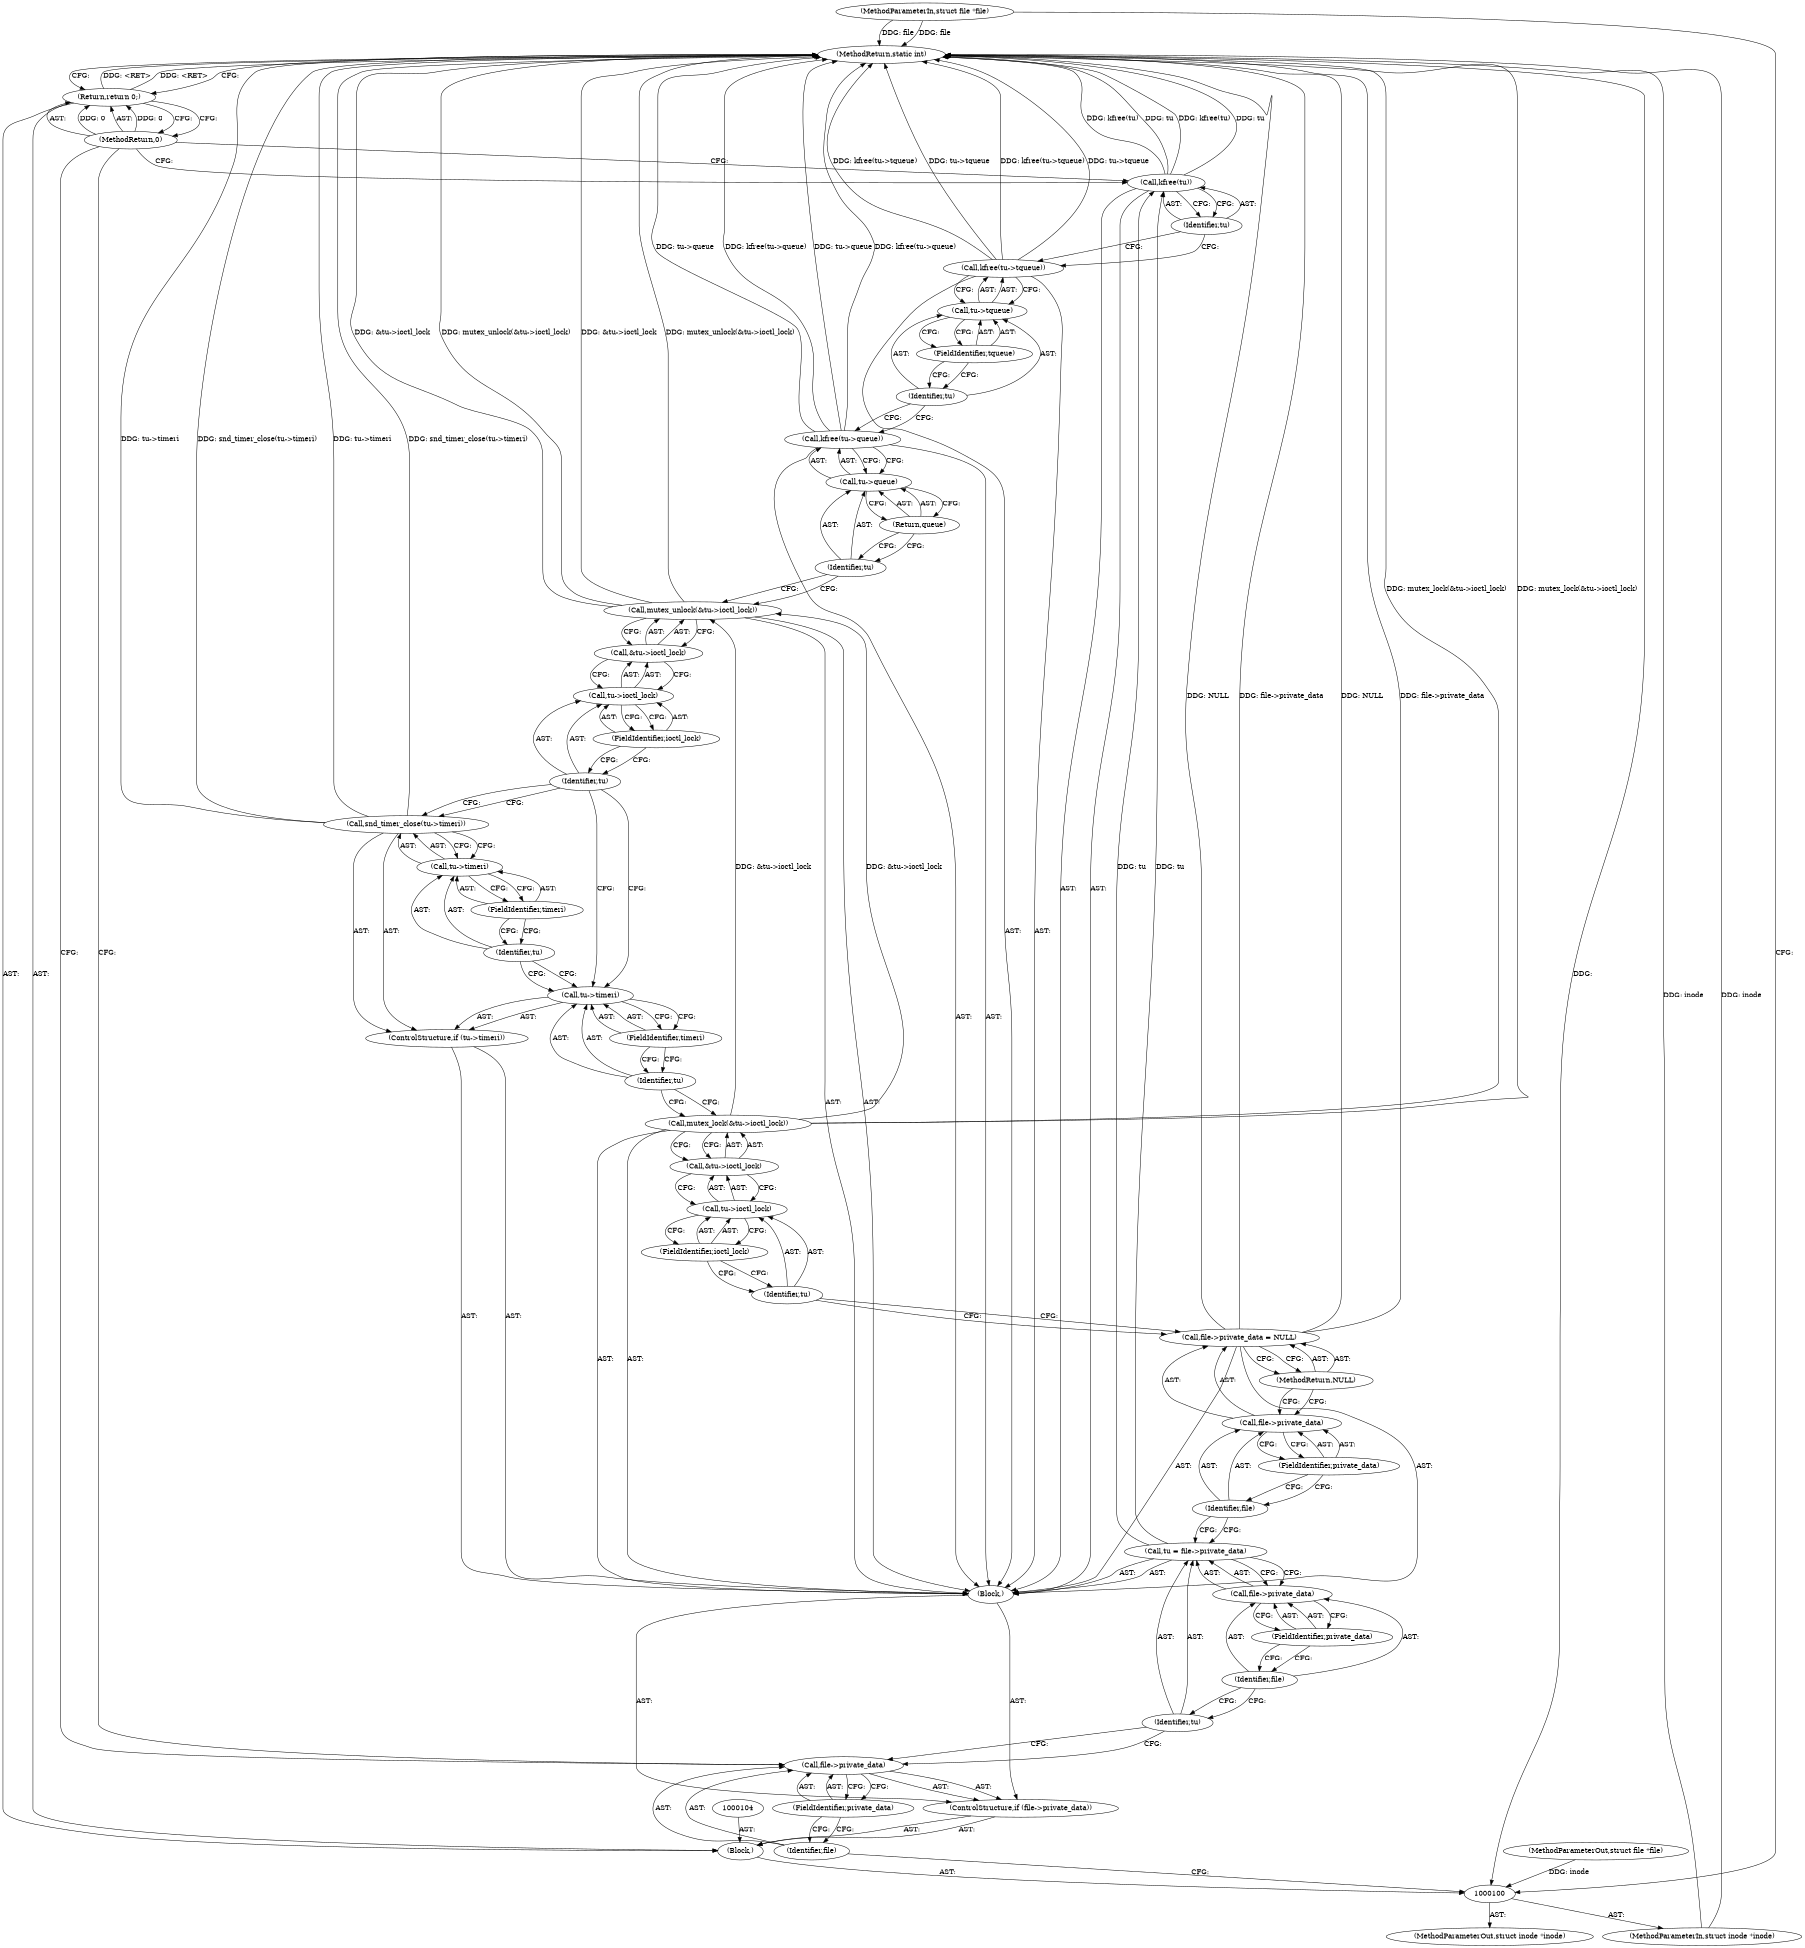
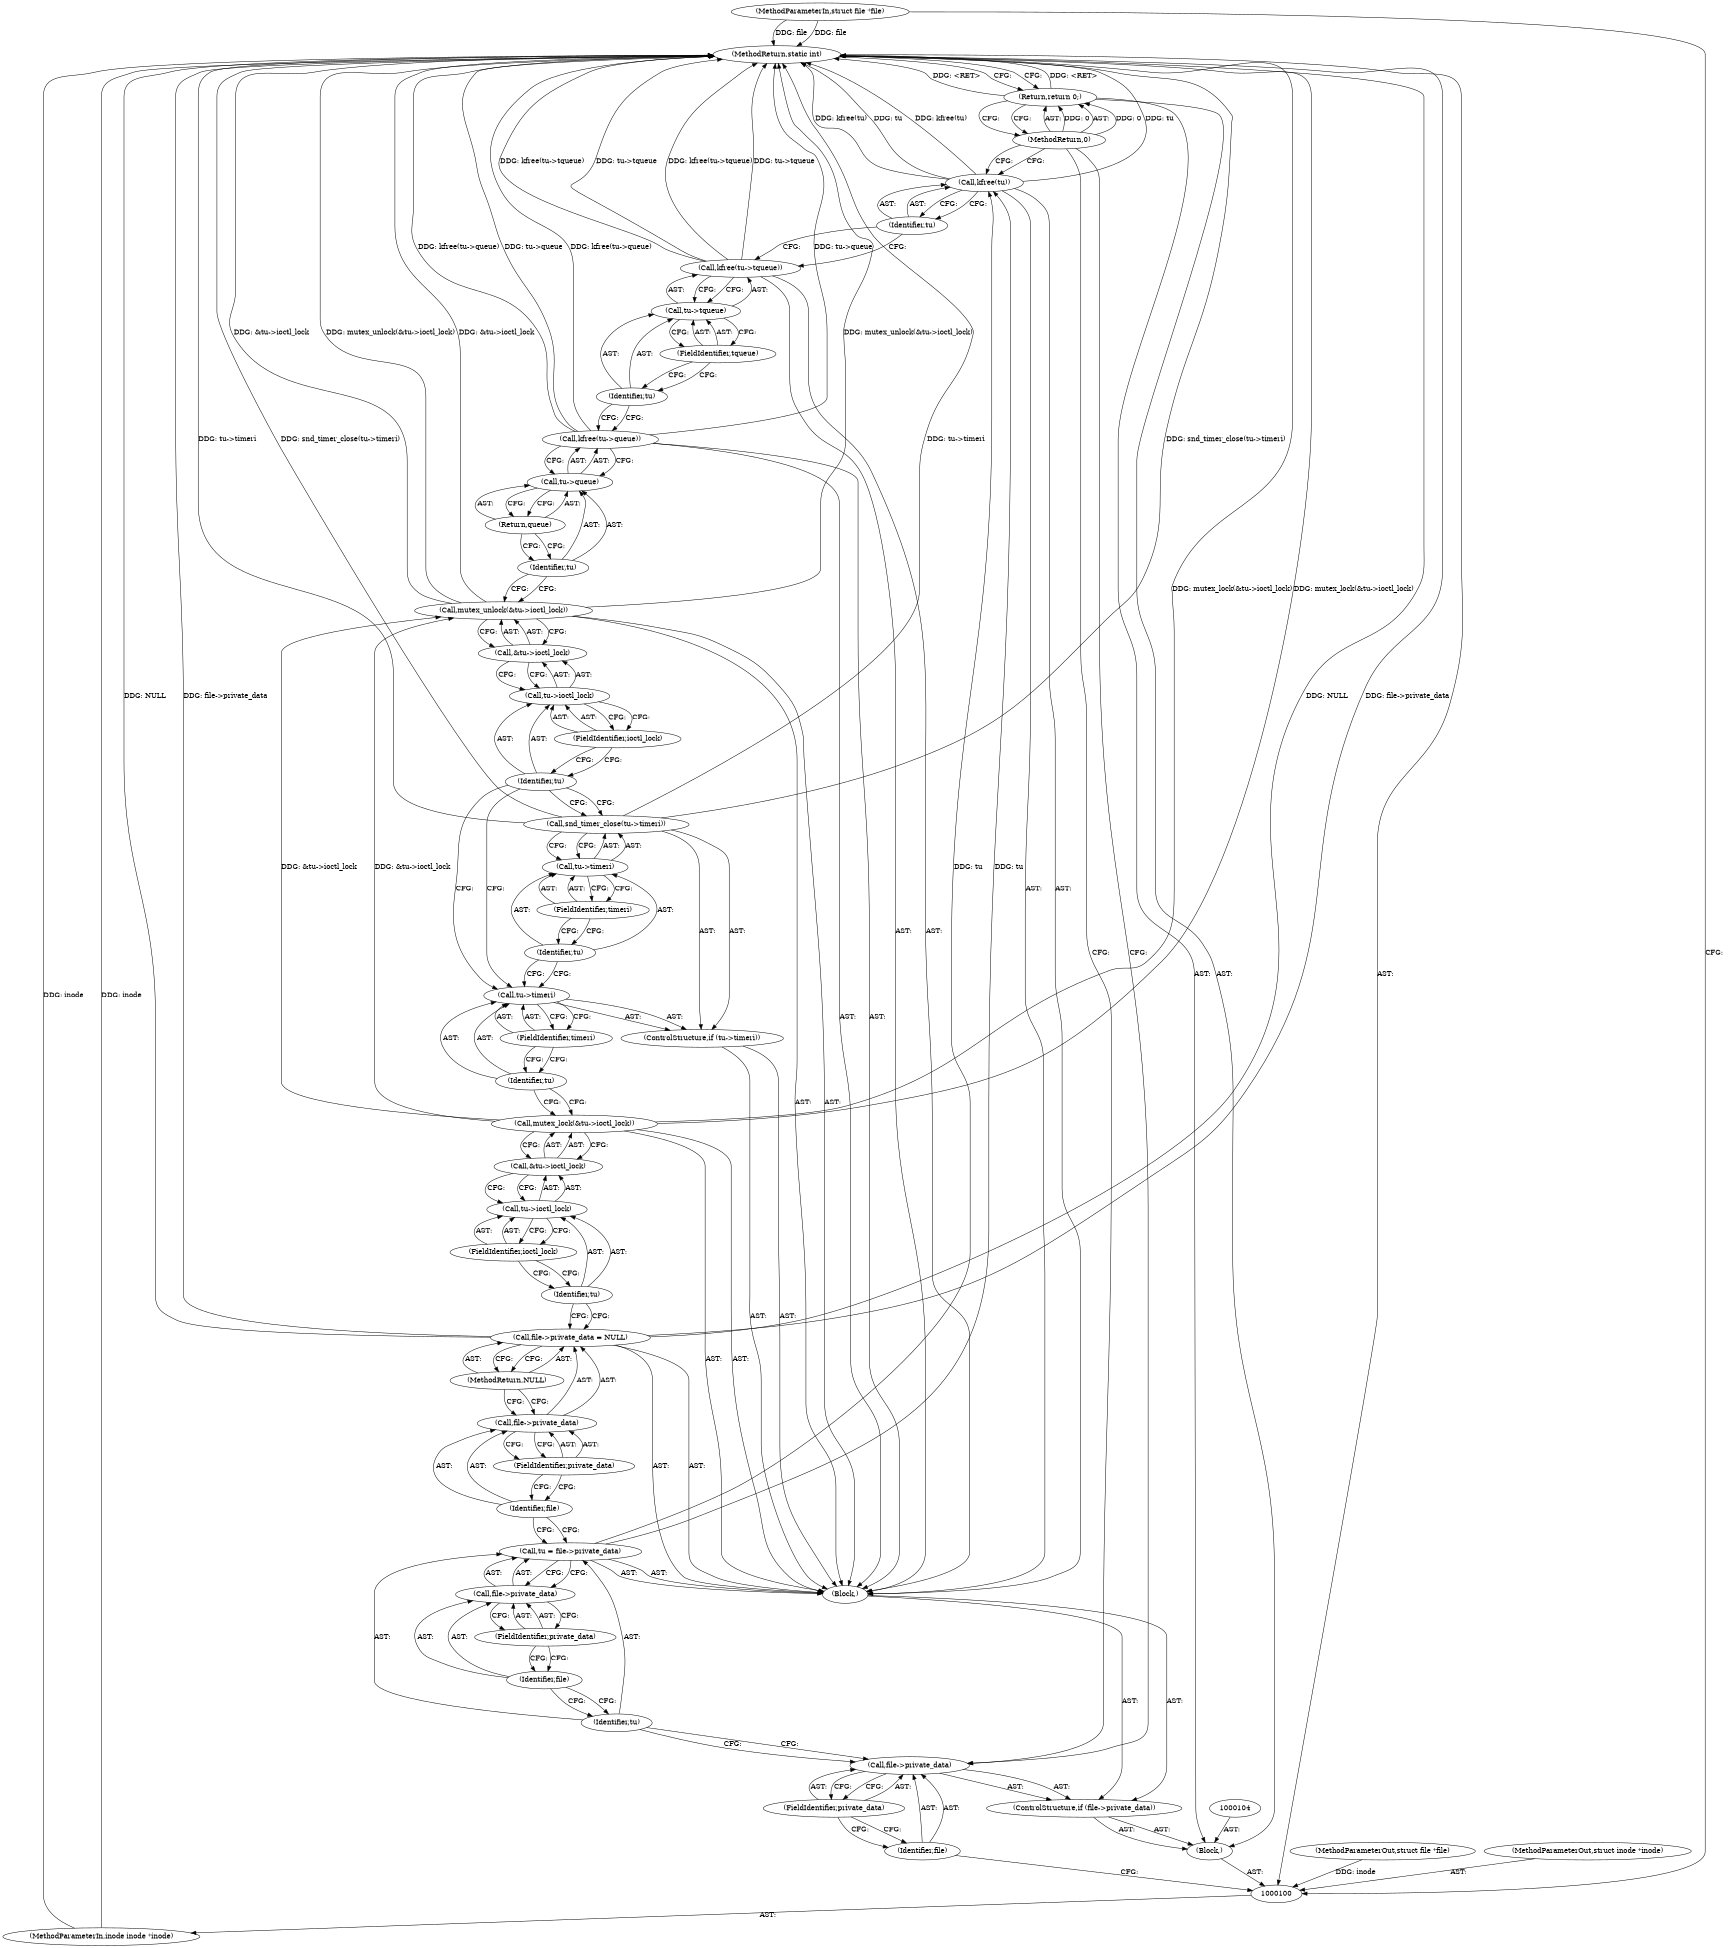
(1584, 974) -> (1387, 974)
(1490, 1913) -> (1420, 1874)
(1702, 1937) -> (101, 1937)
